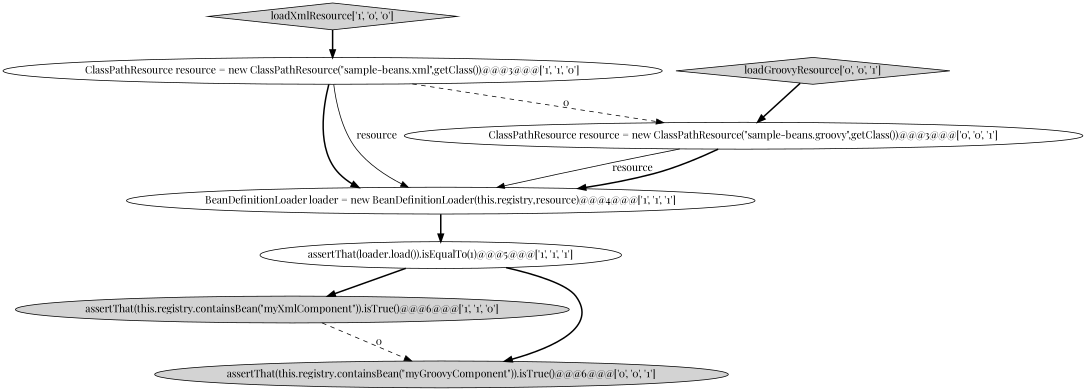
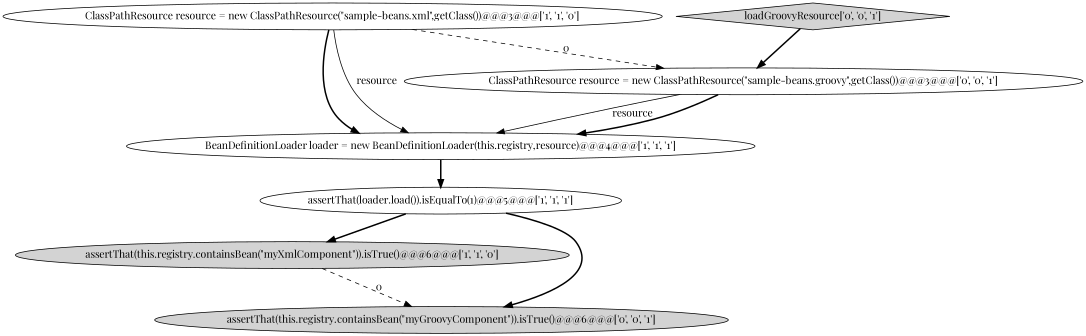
(333, 16) -> none
